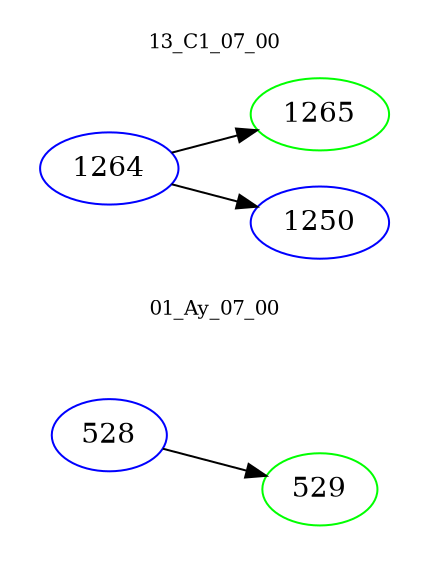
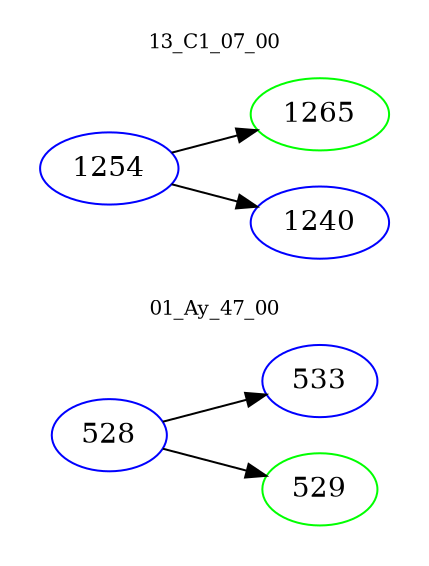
(109, 168) -> (109, 168)
(320, 223) -> (320, 223)
(215, 310) -> (215, 310)
none -> (320, 381)
